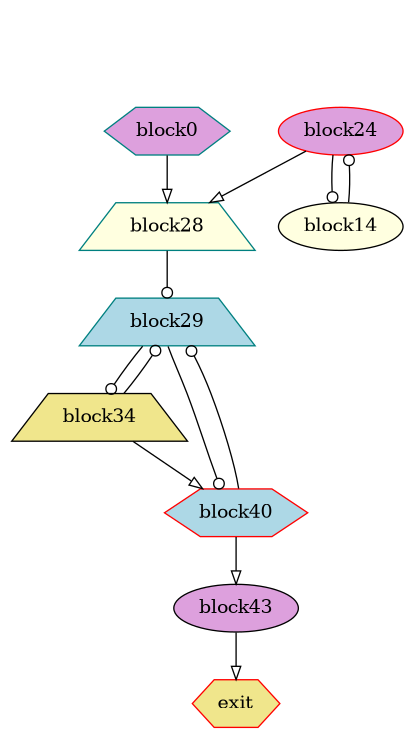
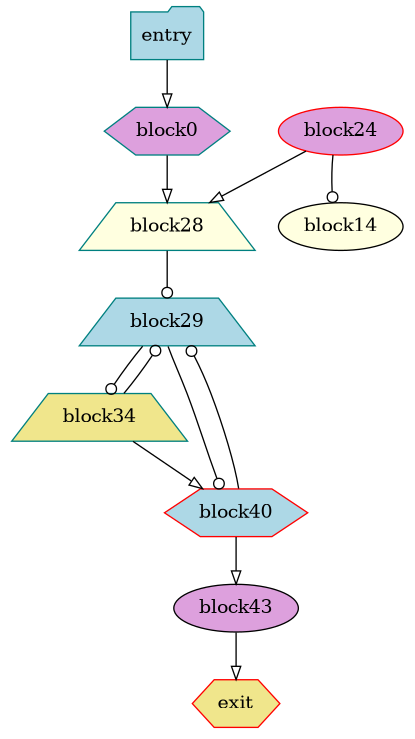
none -> (167, 36)
(350, 184) -> none
(100, 417) -> (100, 417)
